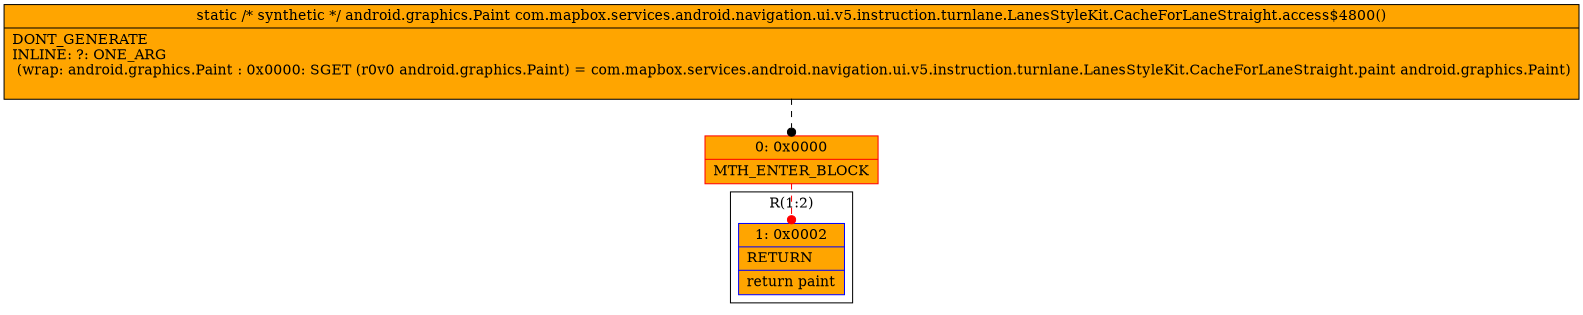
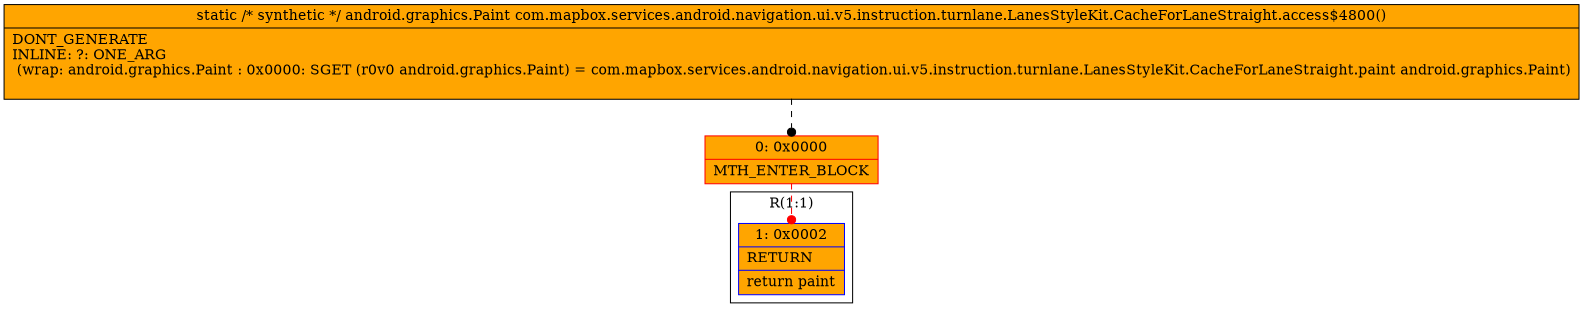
(792, 204) -> (792, 204)
